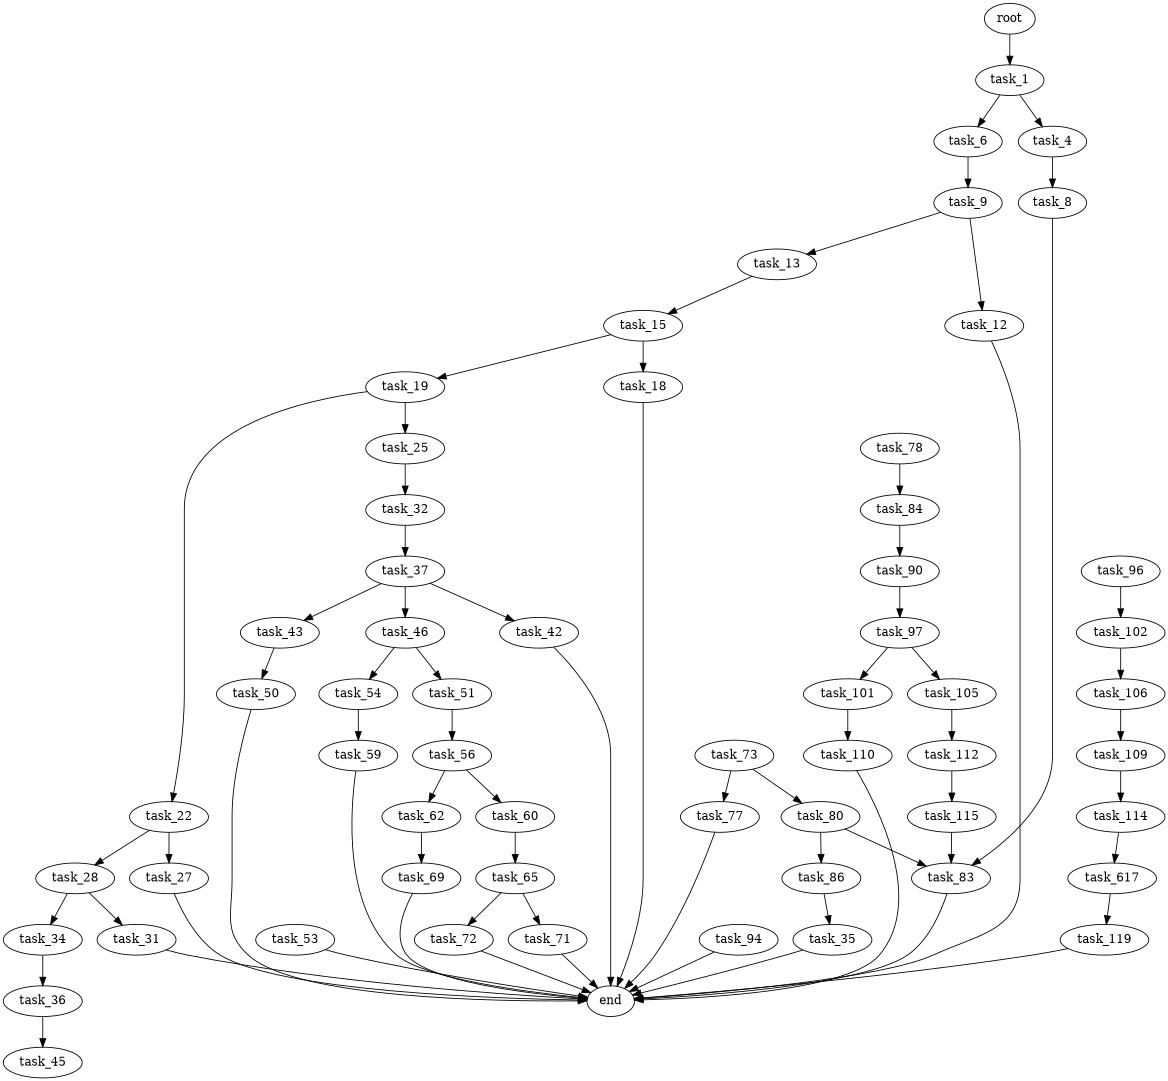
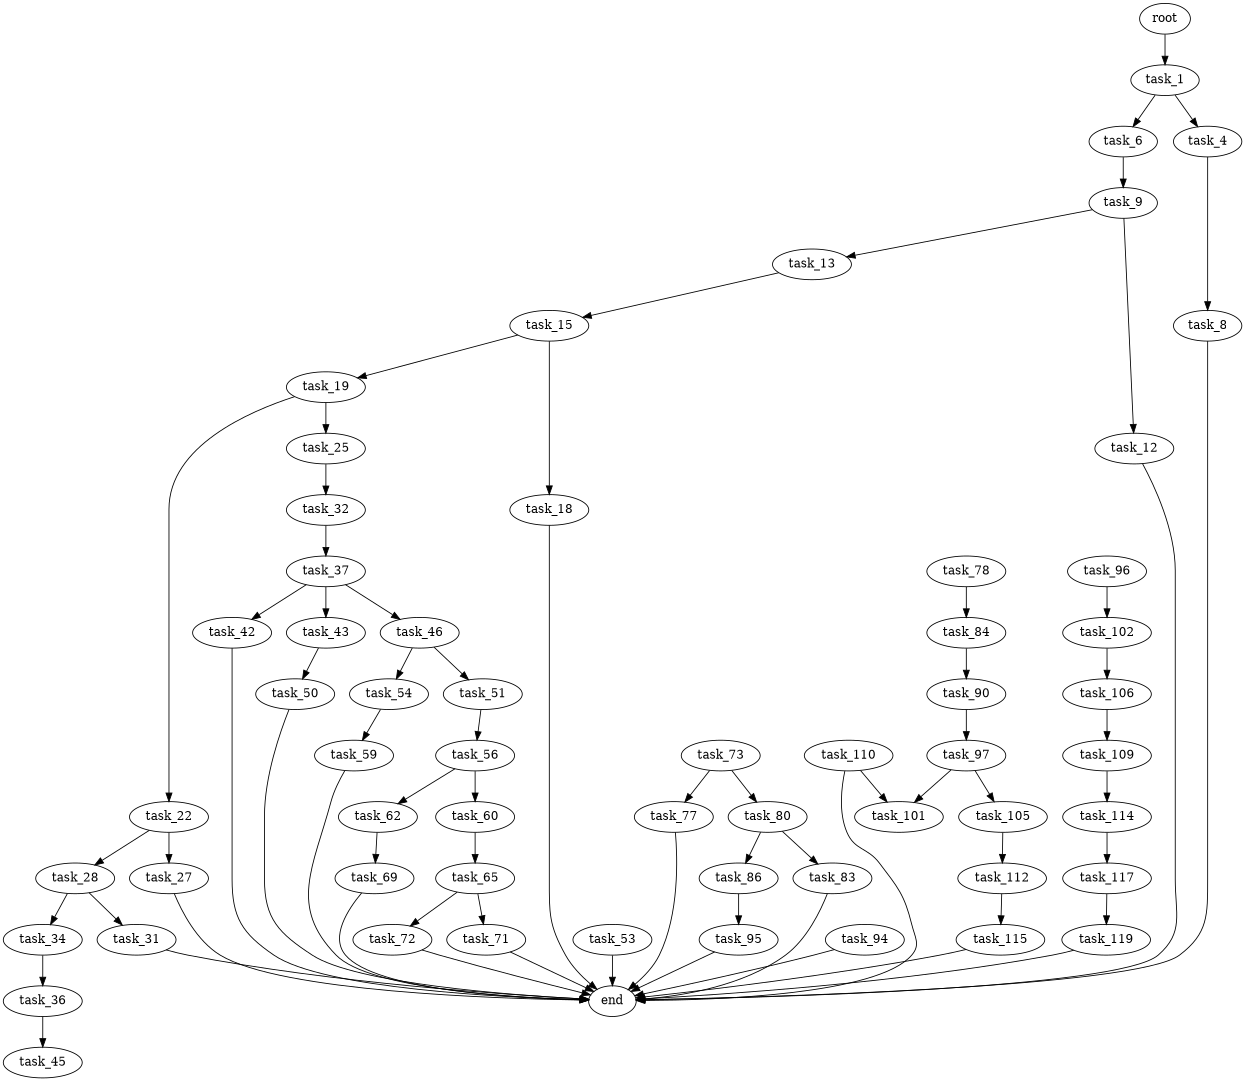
(1052, 553) -> (1205, 922)
(848, 721) -> (871, 783)
(951, 843) -> (806, 977)
(1112, 878) -> (1107, 878)
(832, 940) -> (739, 940)
